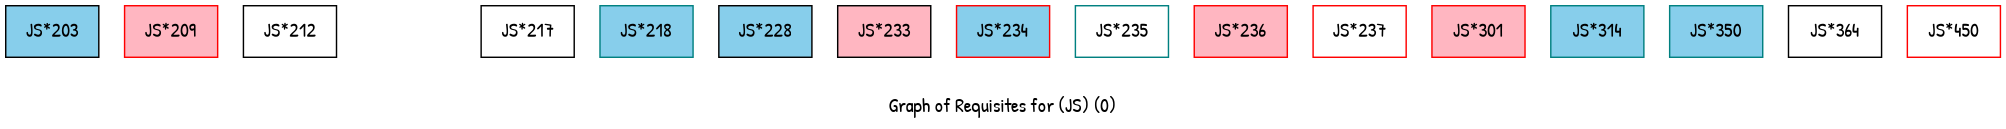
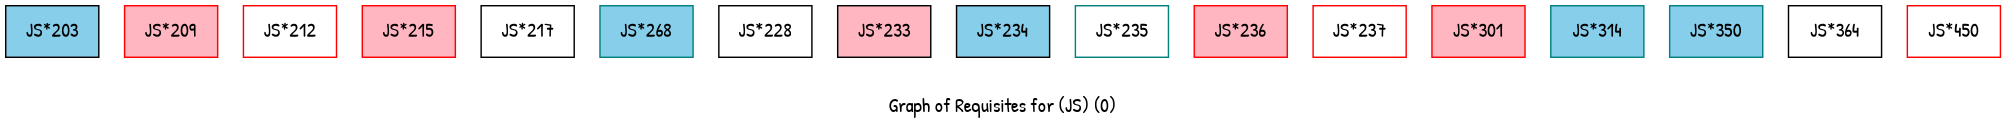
(290, 32) -> (290, 32)
none -> (409, 32)
(647, 32) -> (647, 32)
(765, 32) -> (765, 32)
(1003, 32) -> (1003, 32)
